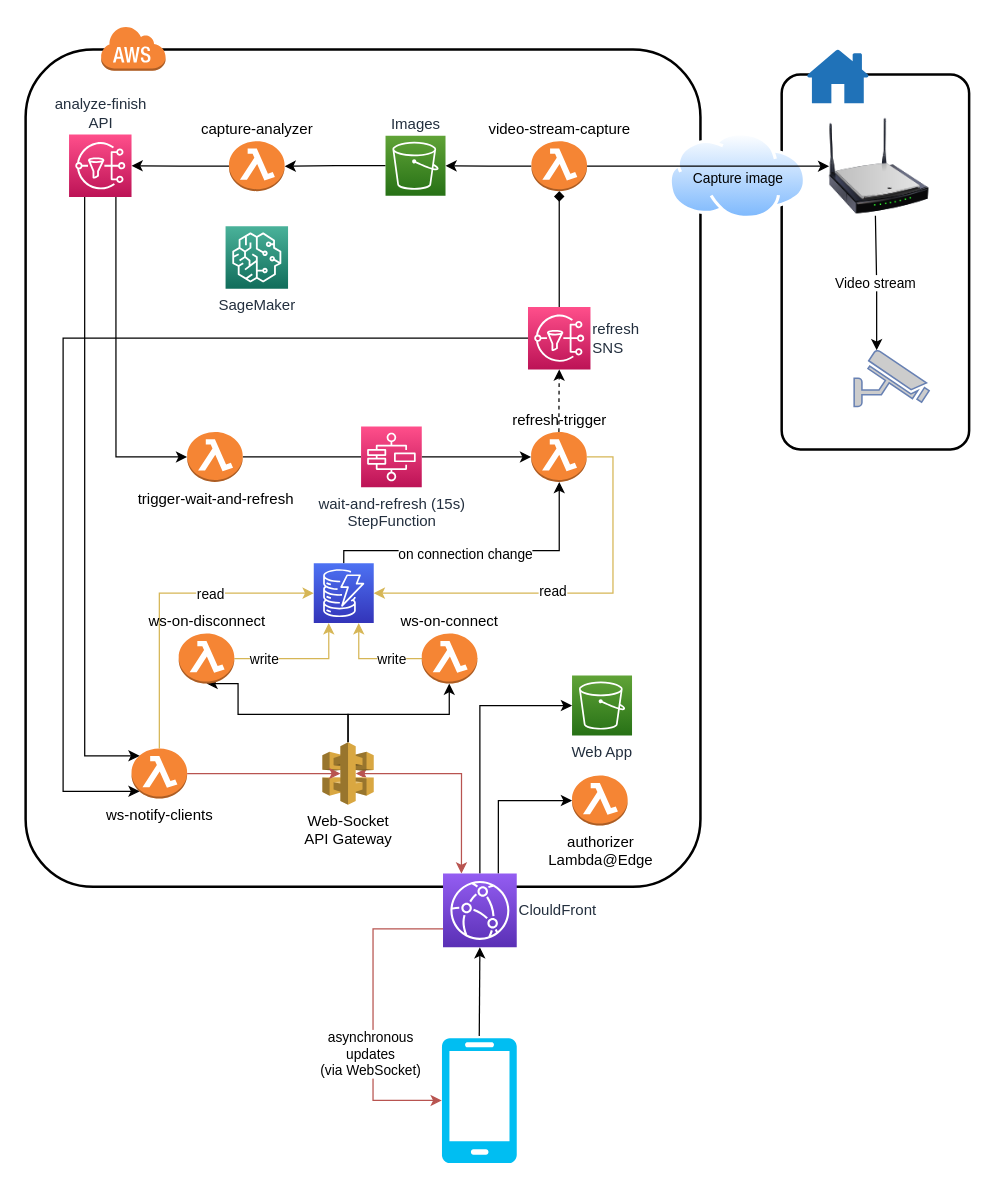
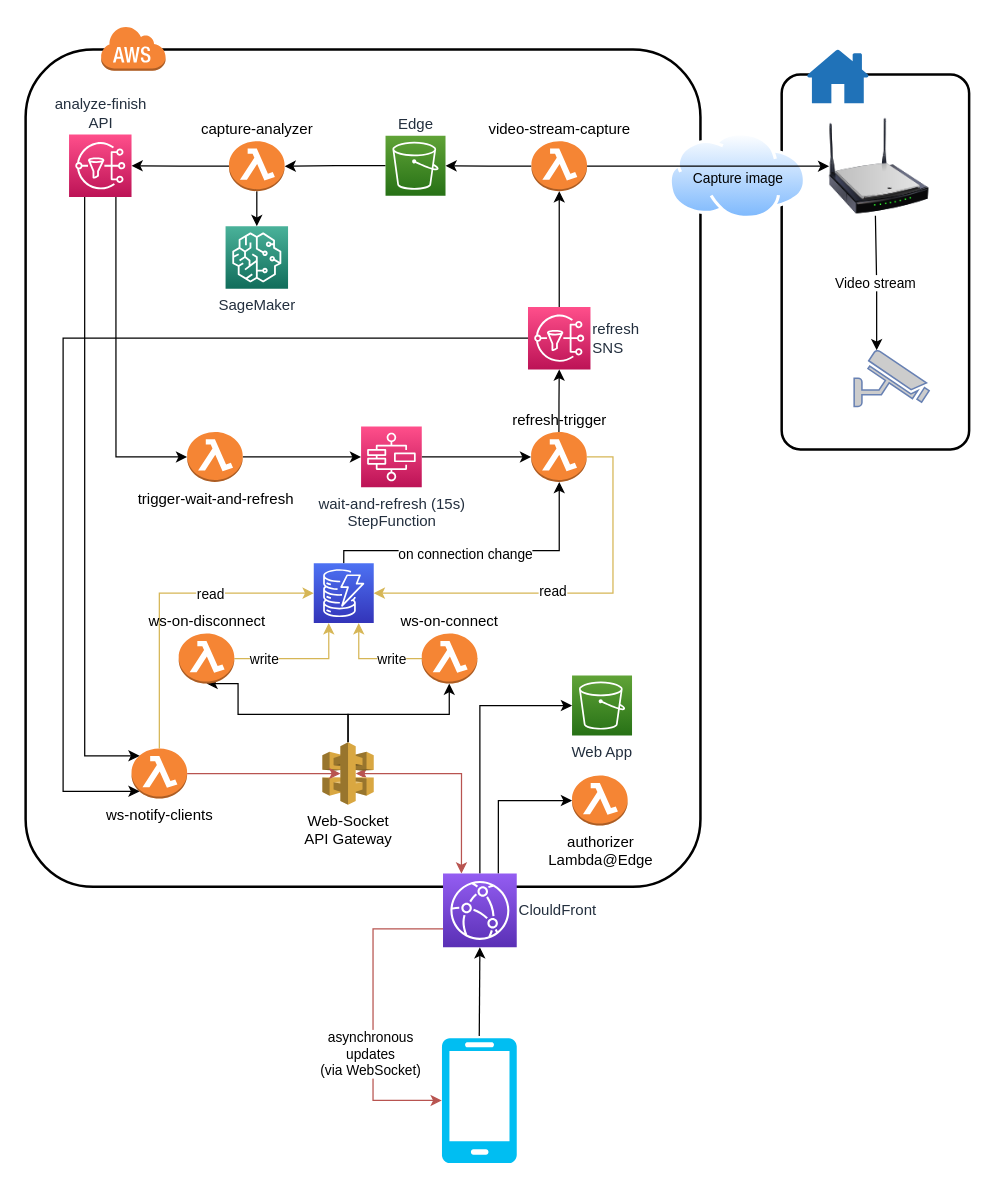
(416, 123) -> (416, 123)
(559, 202) -> (559, 201)
none -> (257, 204)
(559, 404) -> (559, 404)
(354, 457) -> (351, 457)
